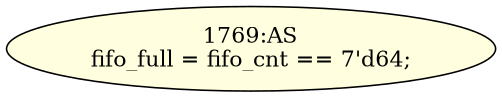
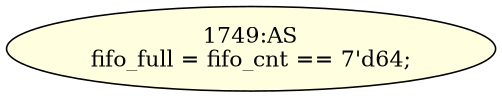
(251, 49) -> (251, 49)
